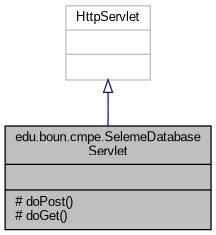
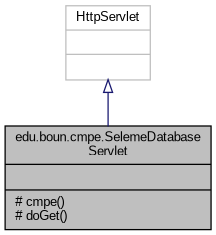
(45, 202) -> (40, 202)
